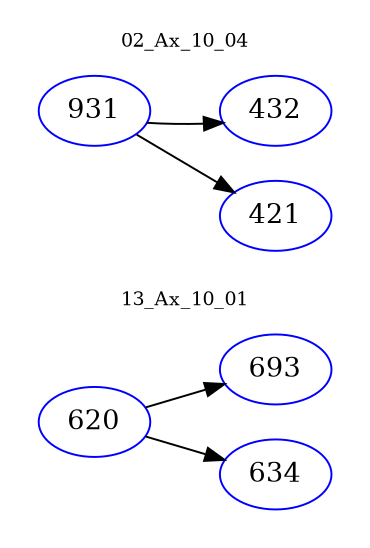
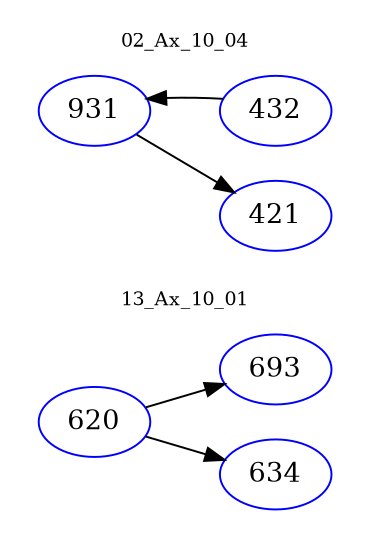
(175, 124) -> (195, 98)
